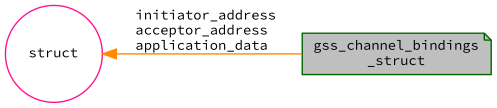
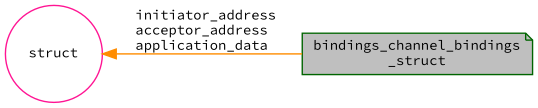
(397, 54) -> (417, 54)
